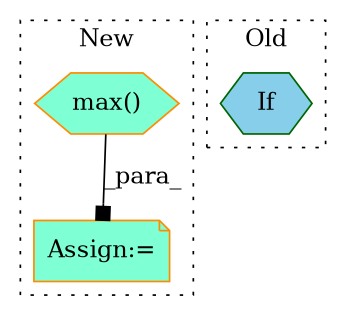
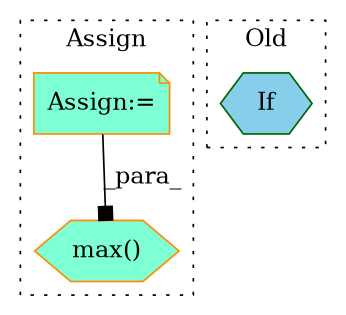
(107, 40) -> (107, 40)
(105, 169) -> (104, 169)
